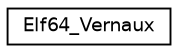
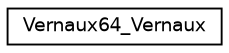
(89, 27) -> (115, 27)
